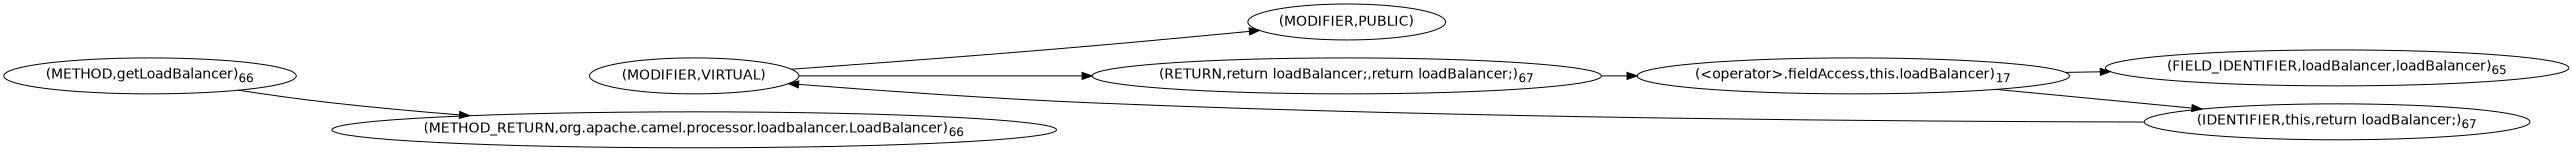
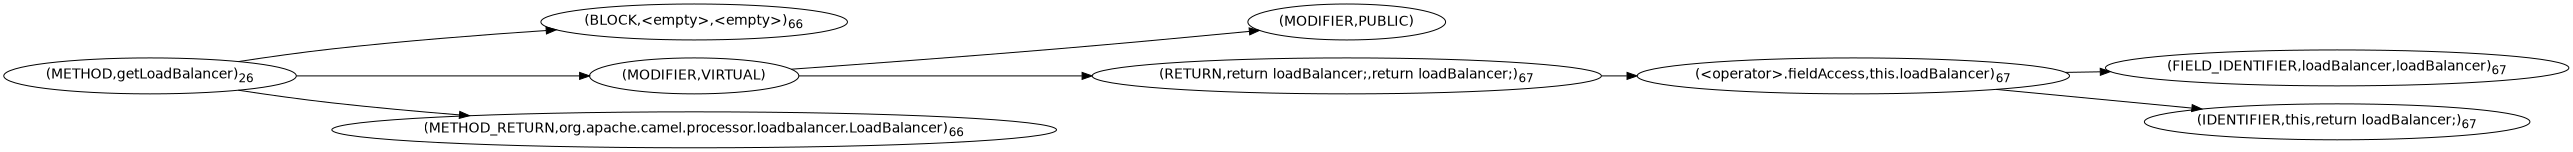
none -> (694, 22)
(2499, 66) -> (2499, 66)
(246, 74) -> (246, 74)
(2004, 74) -> (2004, 74)
(1471, 114) -> (438, 76)
